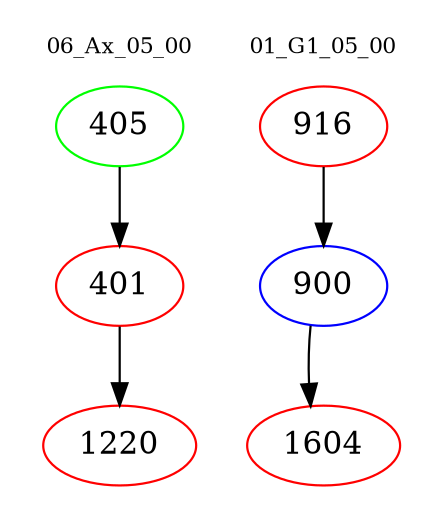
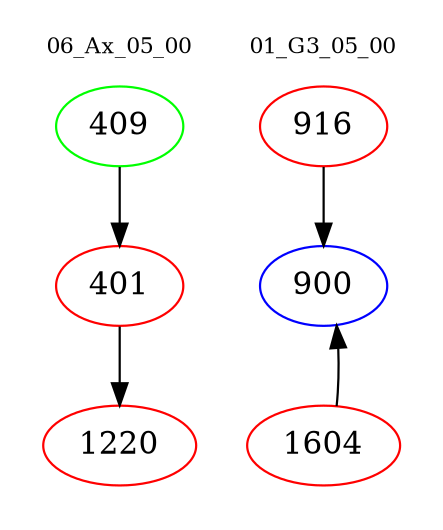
(324, 48) -> (324, 48)
(120, 126) -> (120, 126)
(309, 355) -> (338, 377)
